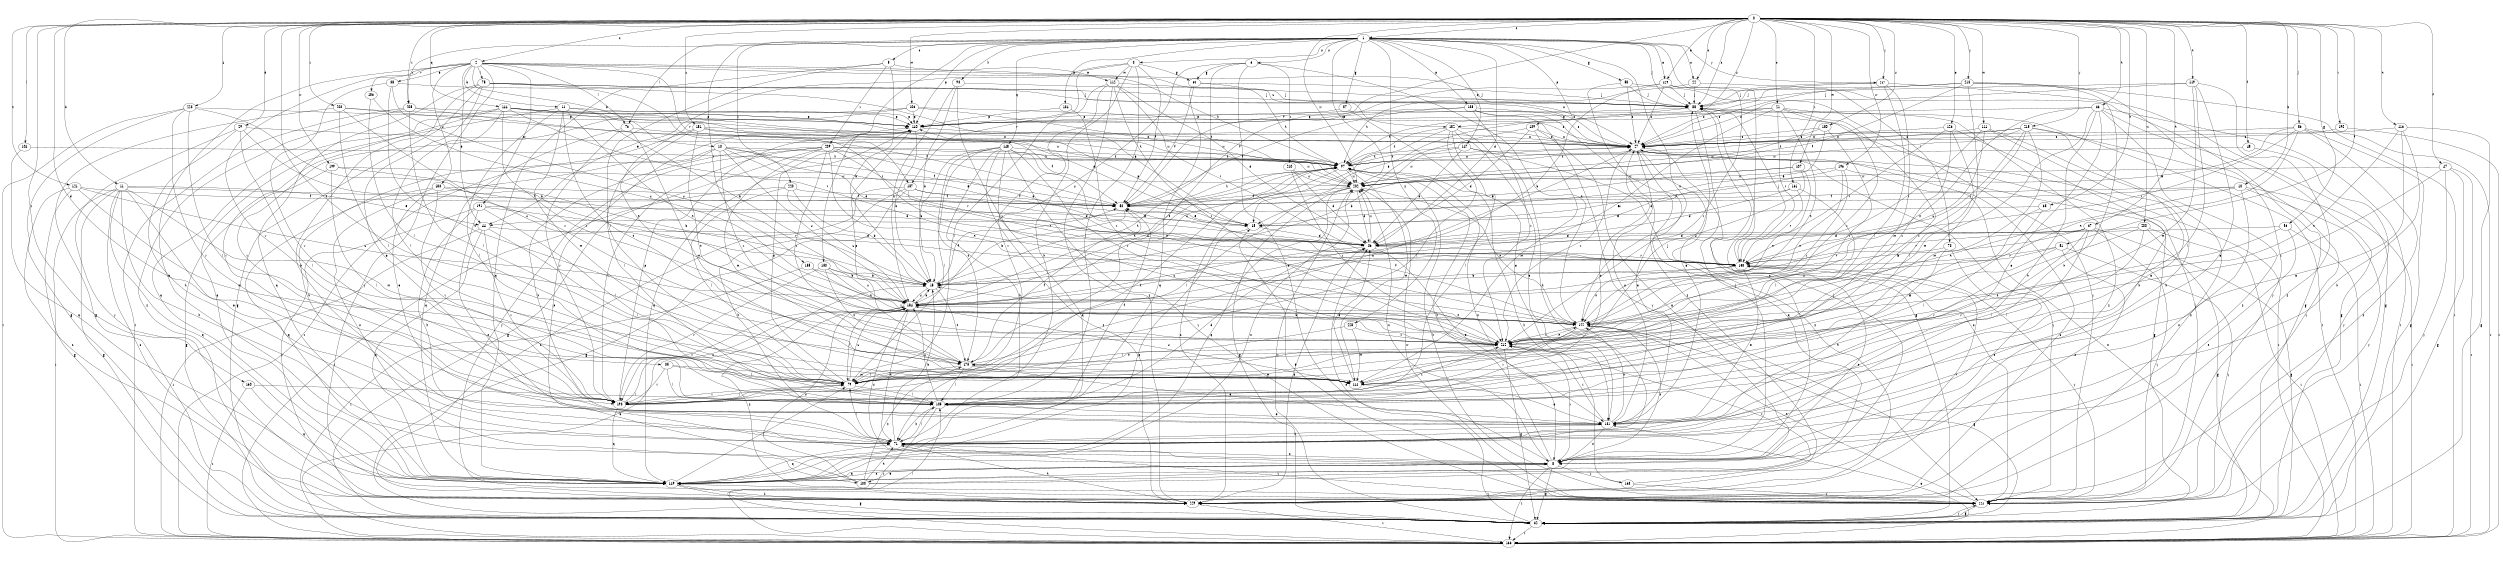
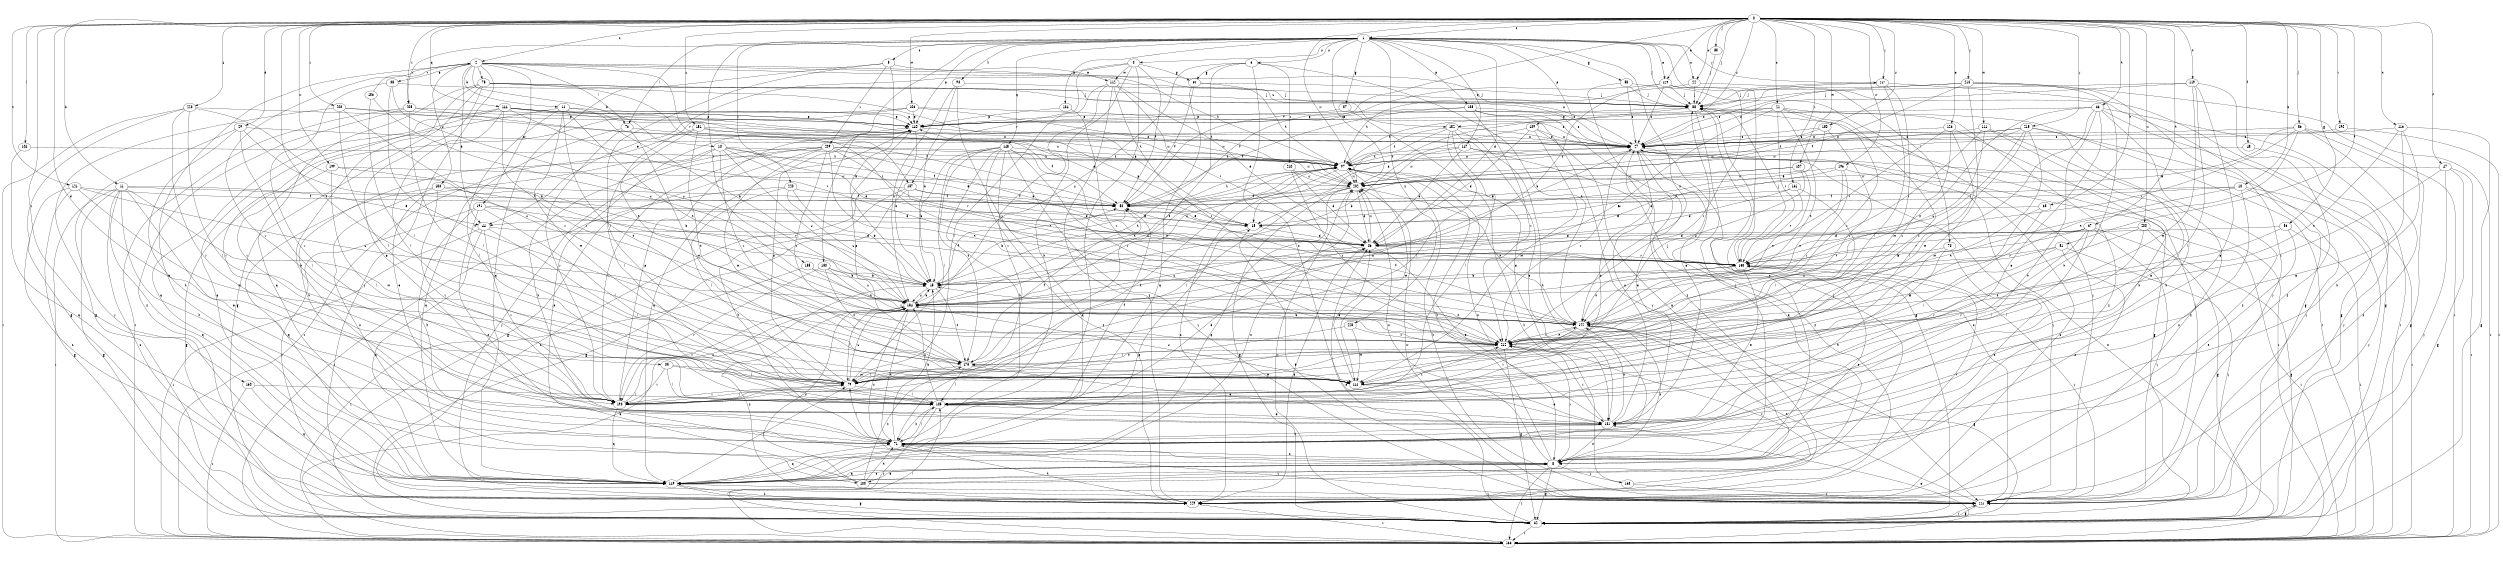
none -> (1716, 51)
(1722, 63) -> (1722, 63)
(418, 73) -> (418, 75)
(1299, 321) -> (1321, 325)
